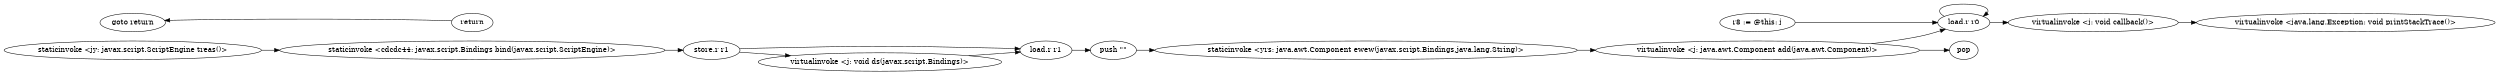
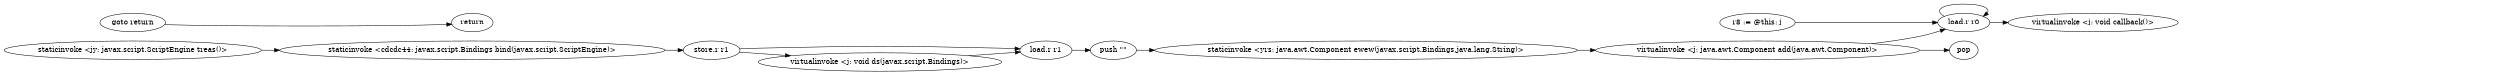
(311, 19) -> (306, 26)
(2346, 23) -> none
